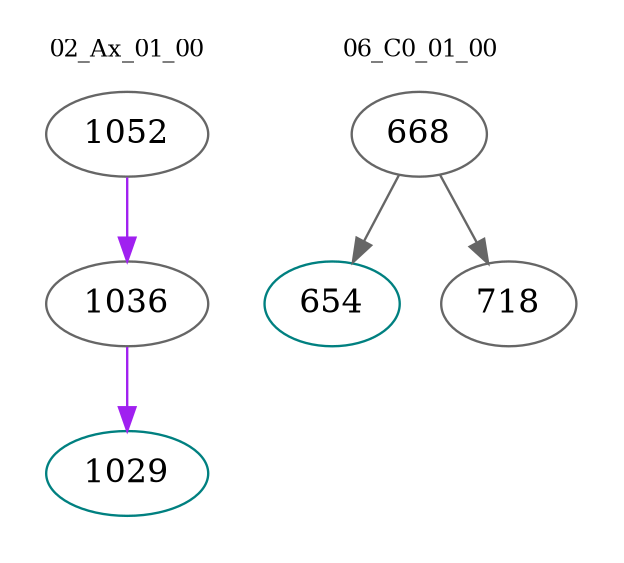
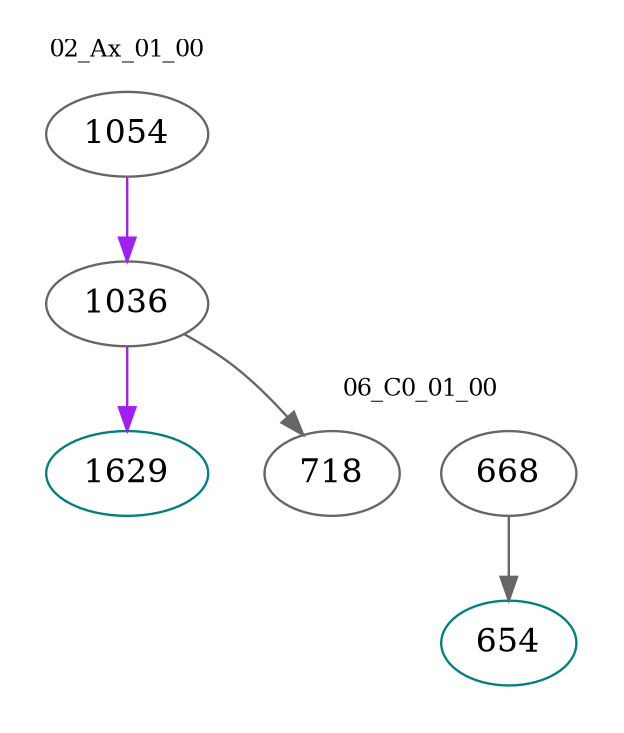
(127, 134) -> (127, 134)
(458, 209) -> (260, 389)
(127, 473) -> (127, 473)
